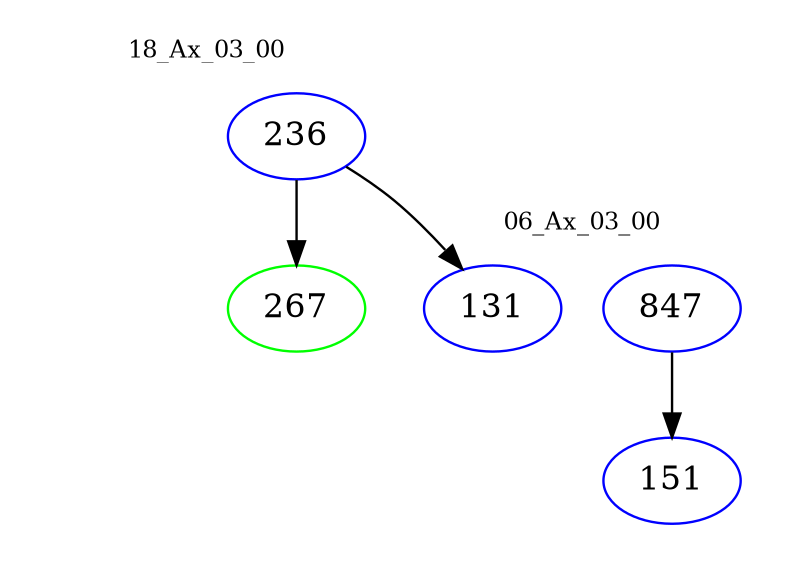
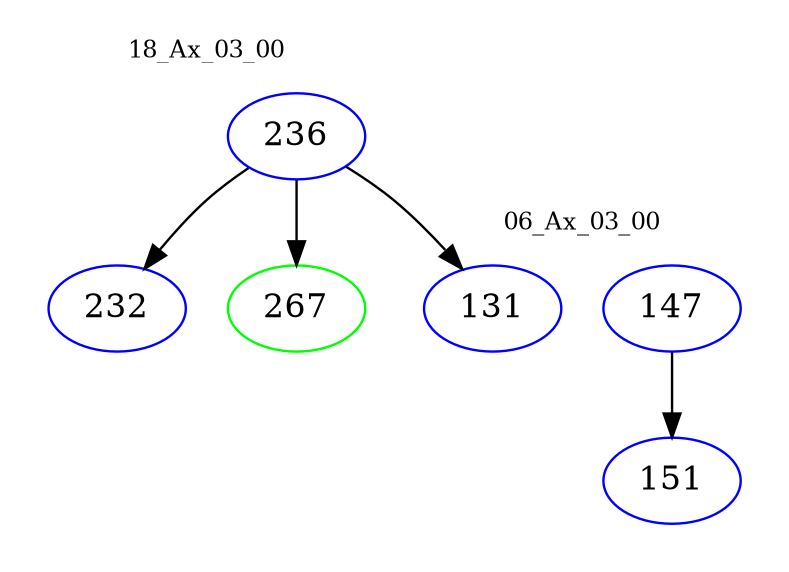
none -> (117, 309)
(672, 309) -> (672, 309)
